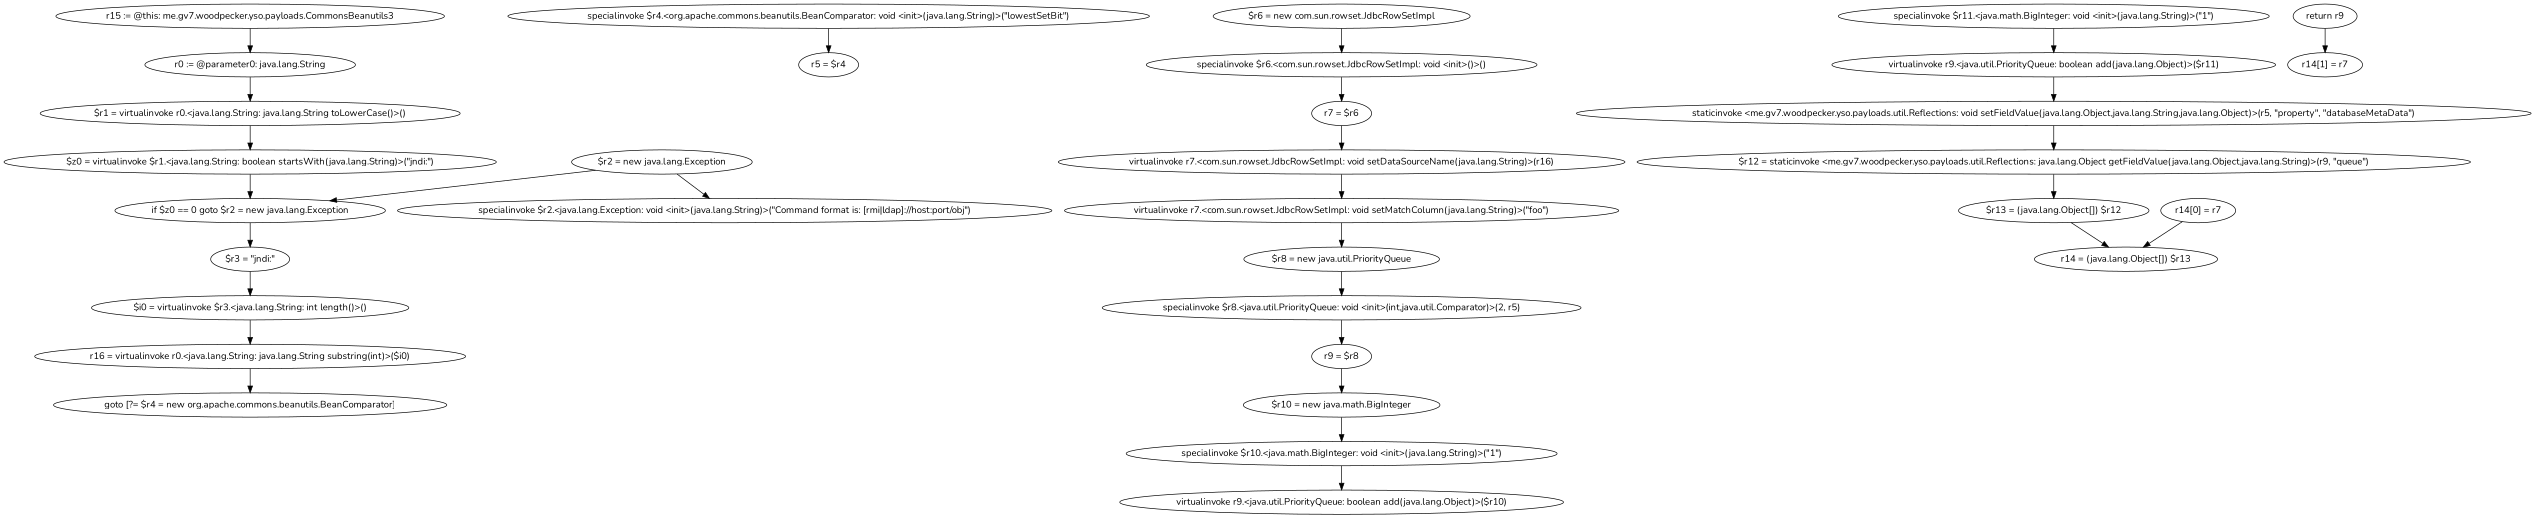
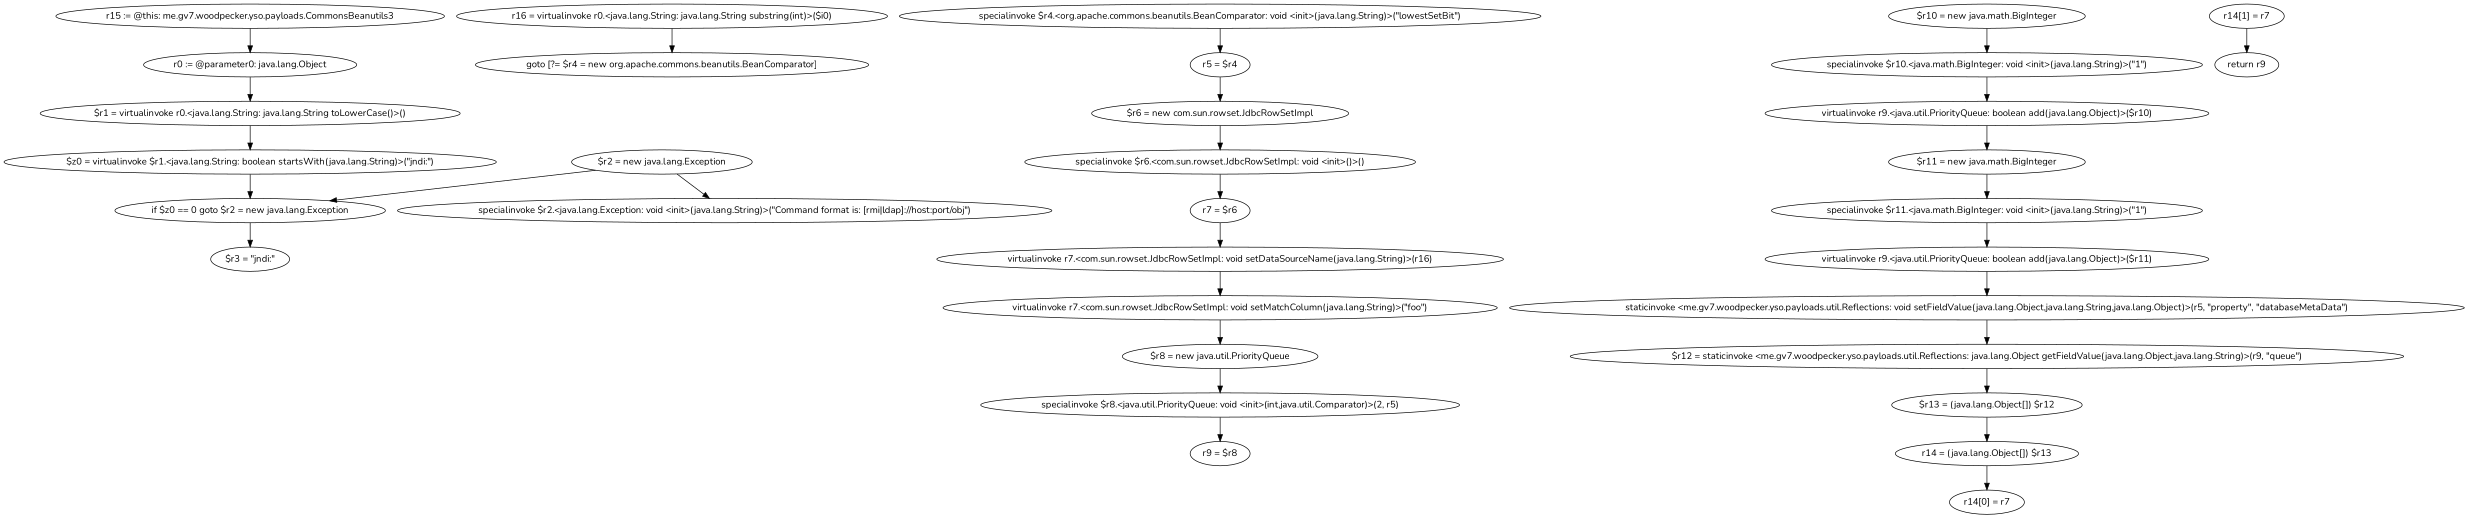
(2325, 37) -> (2247, 37)
(250, 65) -> (250, 65)
none -> (1220, 86)
none -> (1987, 162)
(2166, 233) -> (1987, 475)
(250, 308) -> none
(1342, 377) -> none
